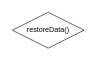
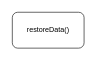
(48, 30) -> (48, 30)
